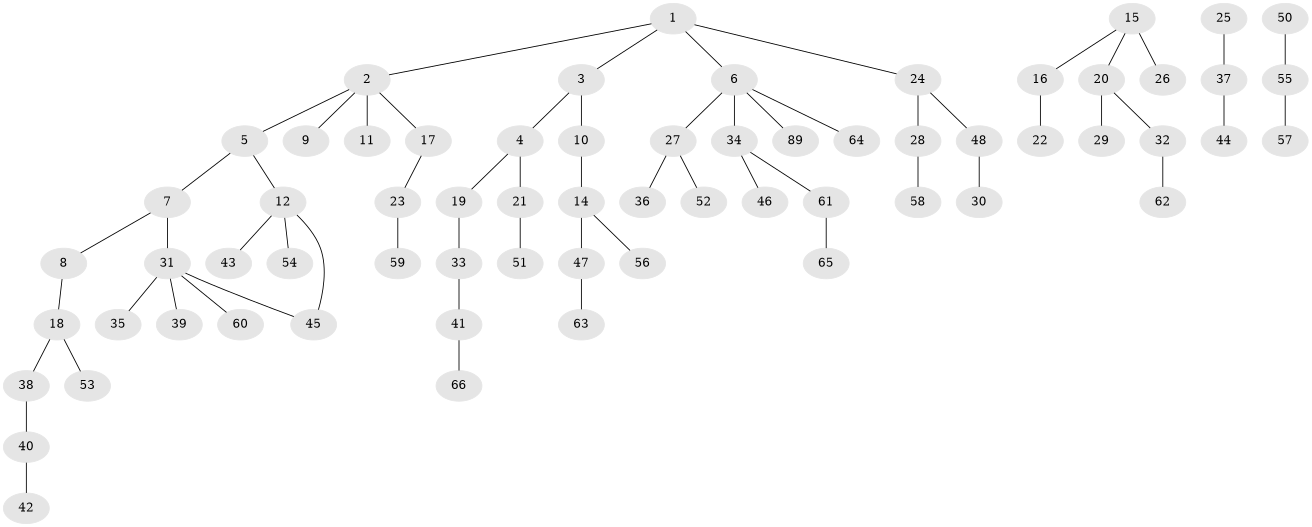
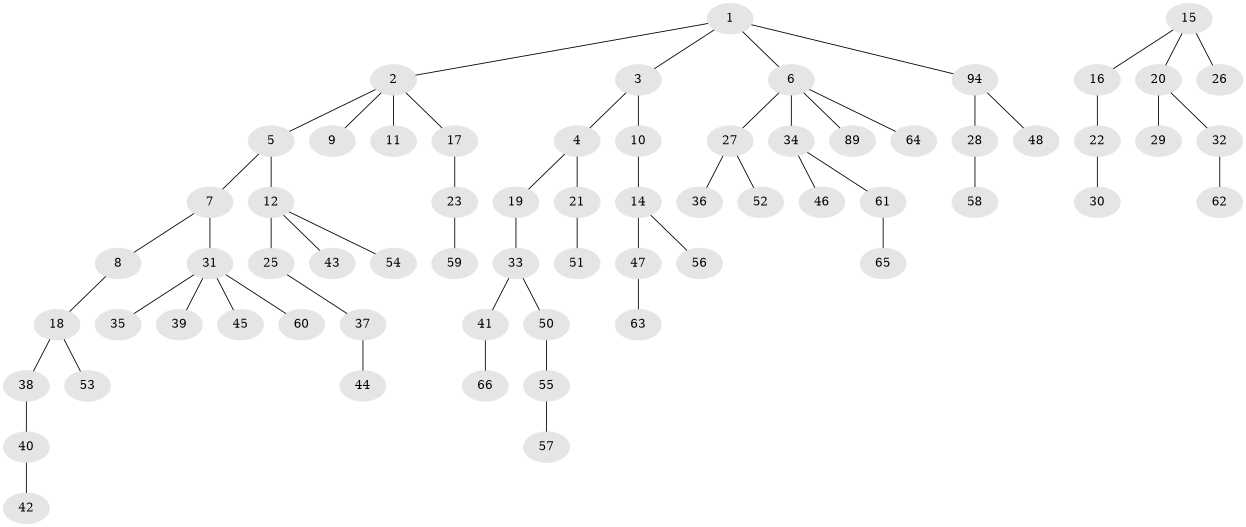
(918, 80) -> (975, 80)
(979, 172) -> (1097, 172)
(323, 259) -> (271, 233)
none -> (531, 294)
